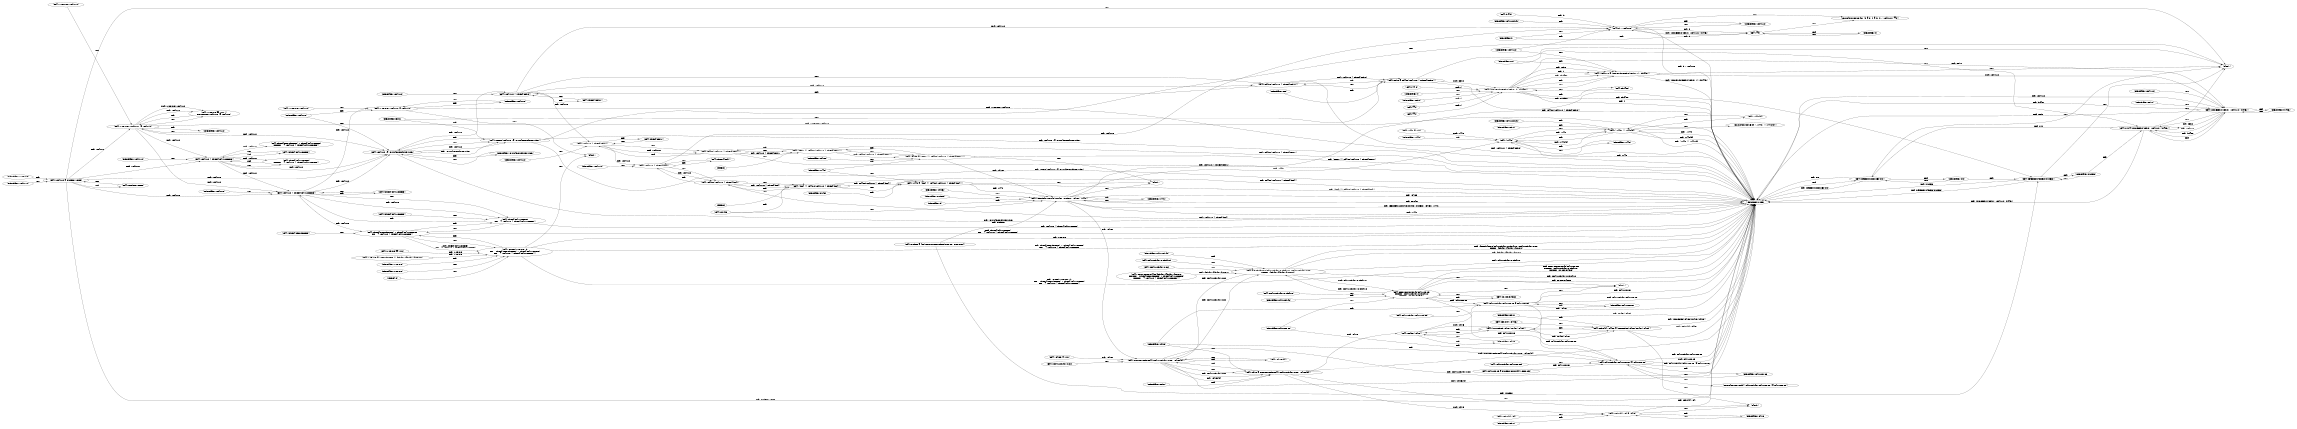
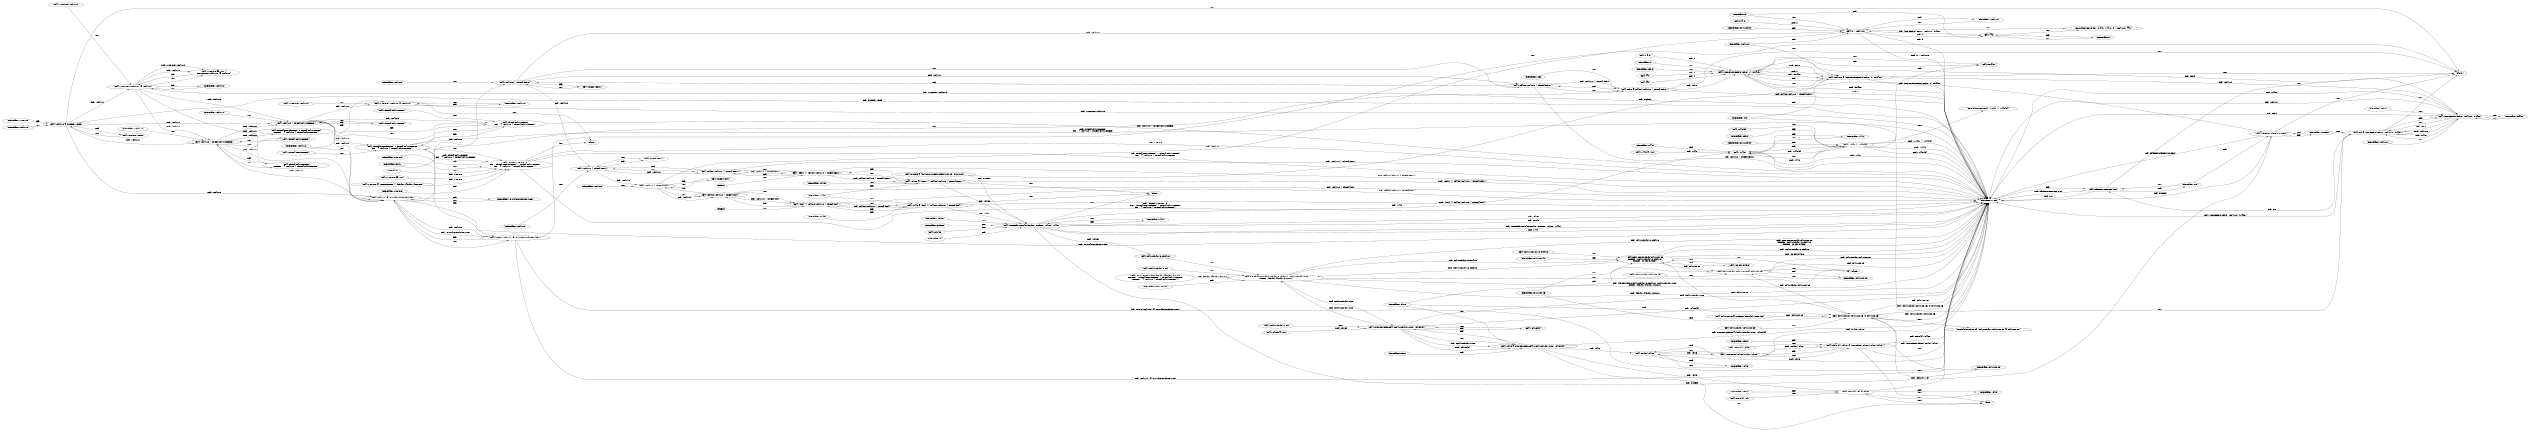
(1688, 122) -> (1897, 87)
(775, 208) -> (874, 211)
(1107, 278) -> (1092, 242)
